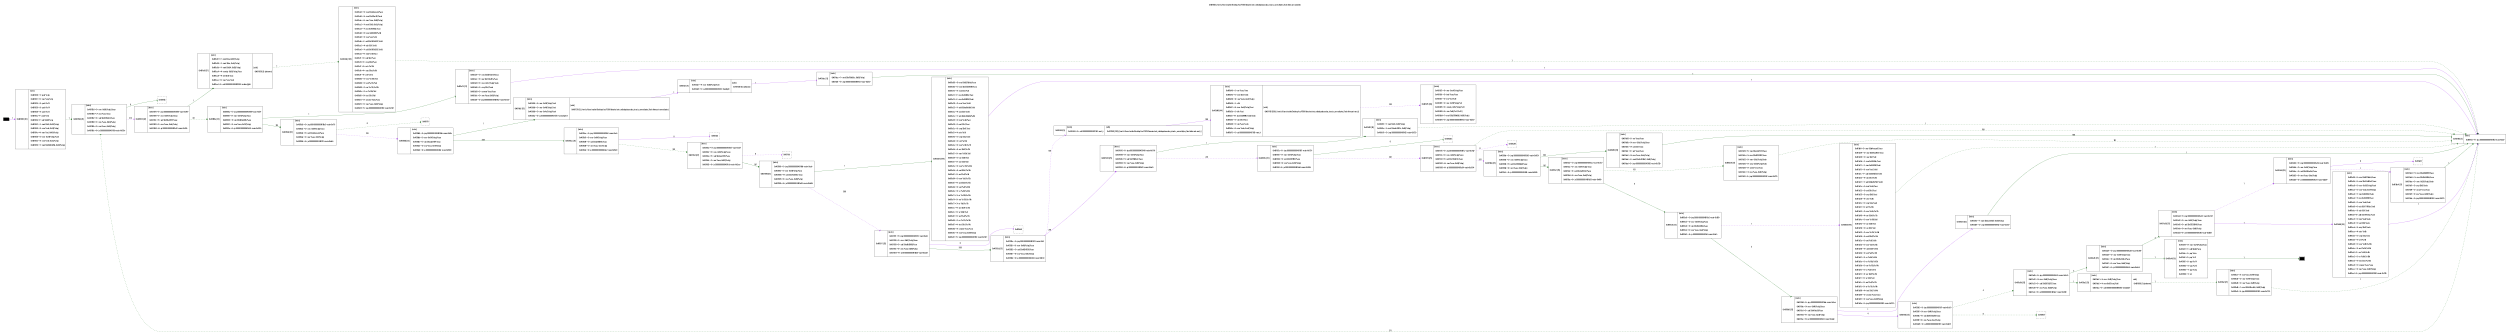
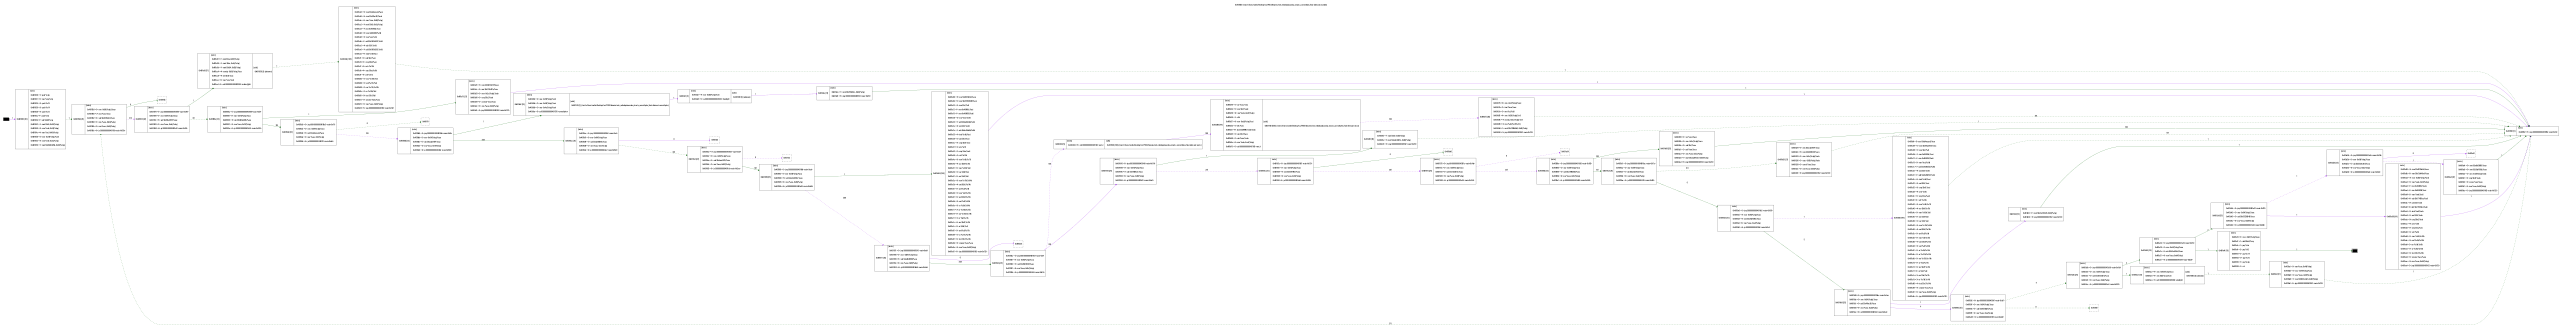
(1962, 131) -> (2027, 117)
